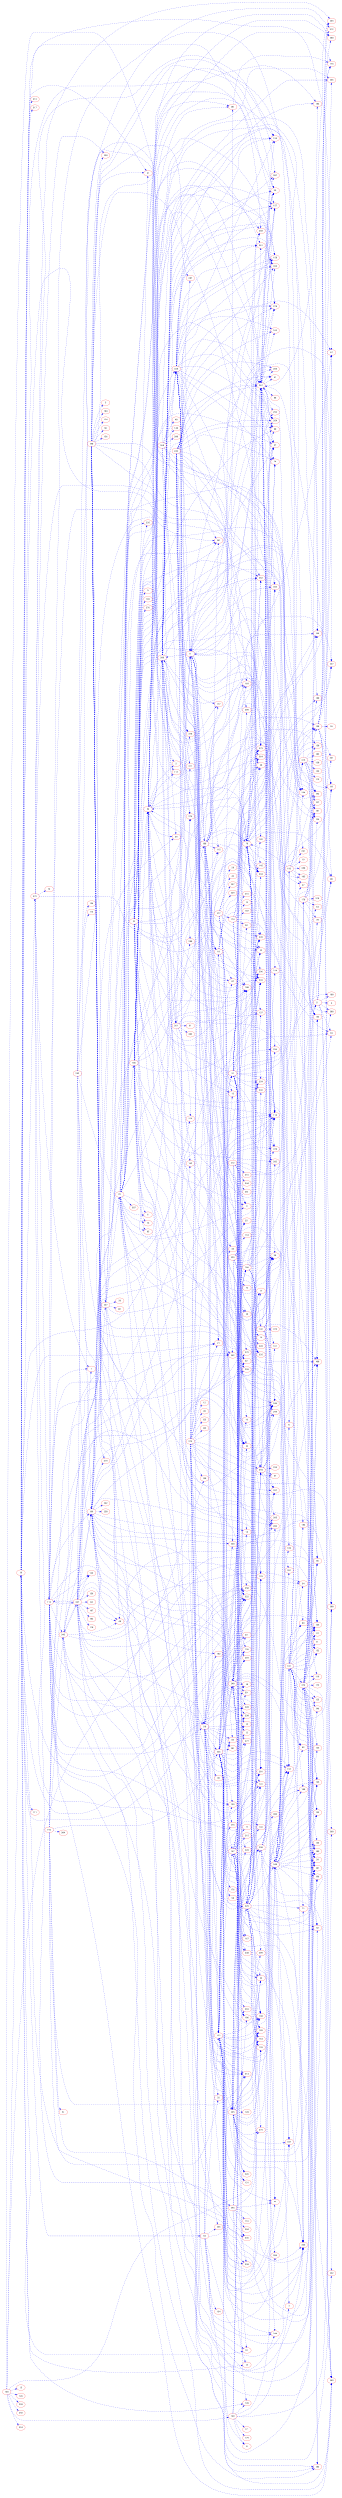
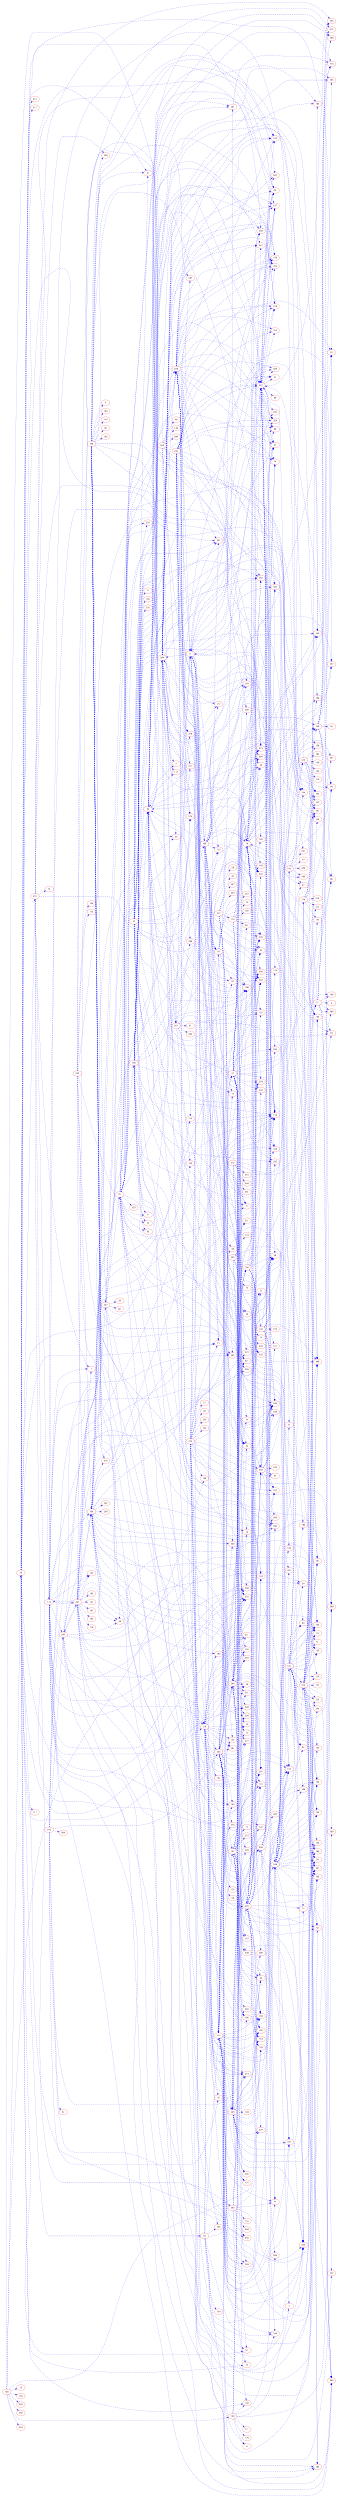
(280, 1527) -> (300, 1082)
